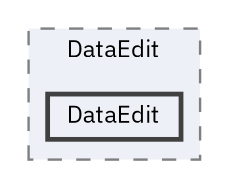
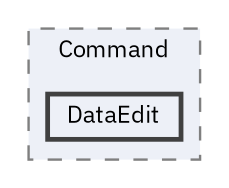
(114, 51) -> (114, 51)
